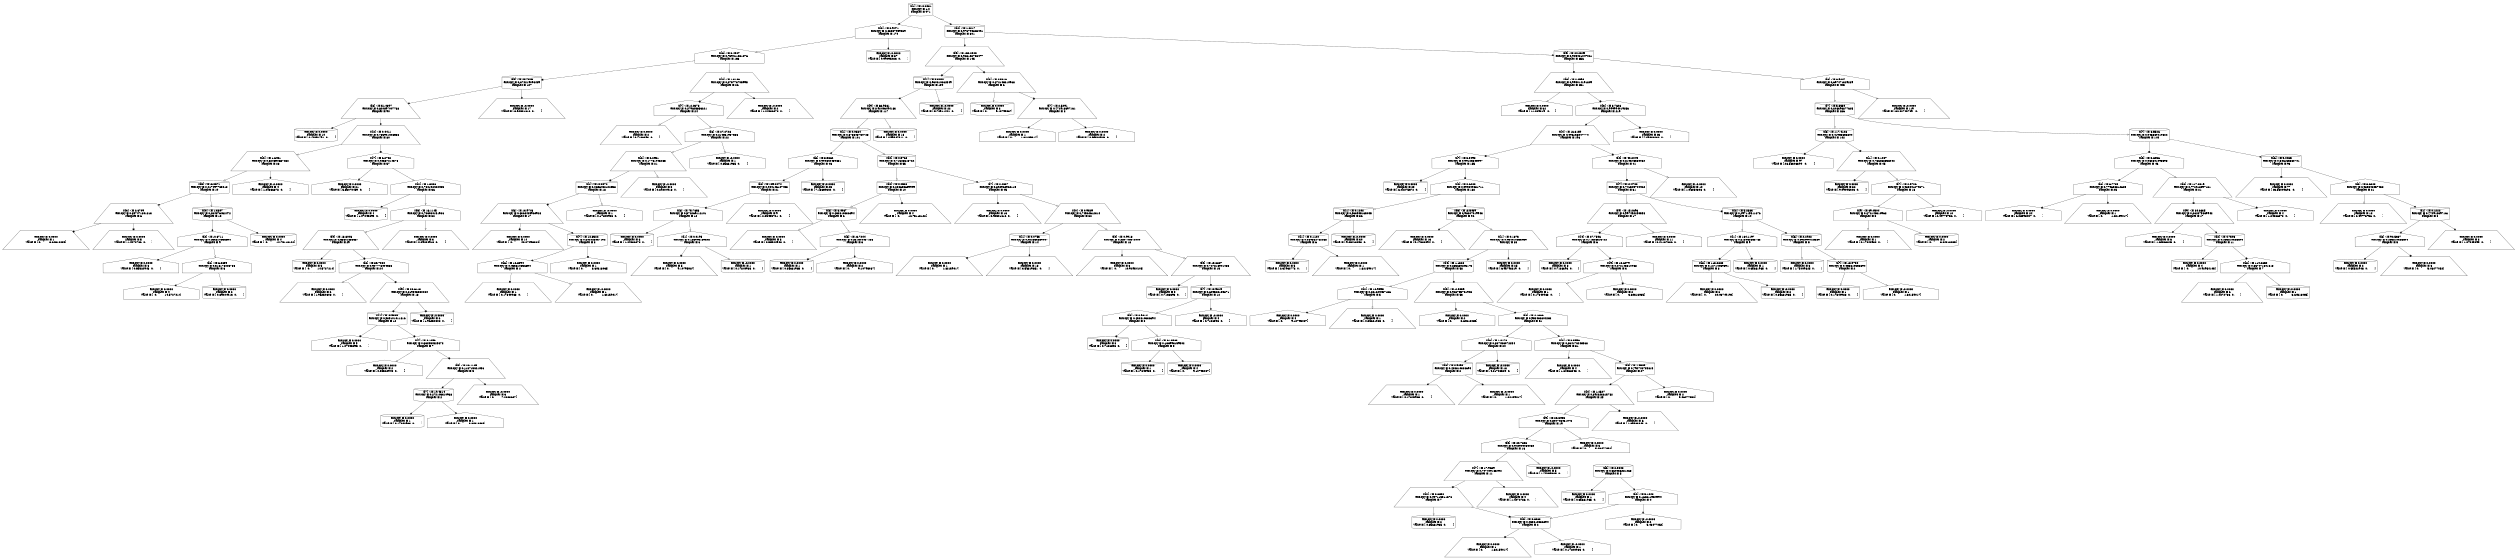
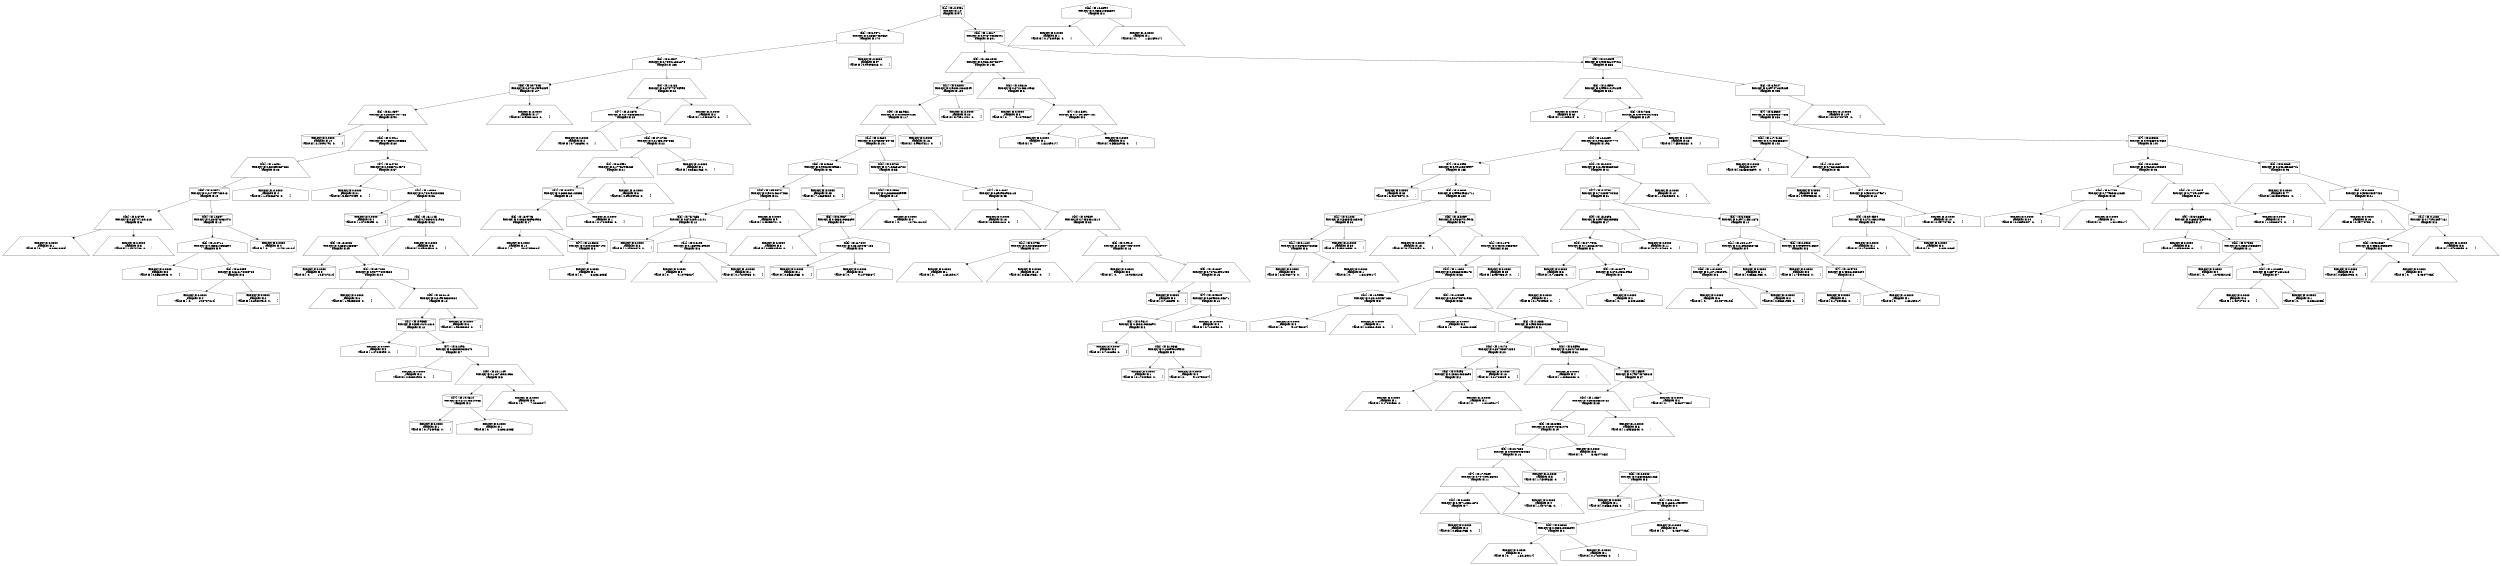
(554, 254) -> none
